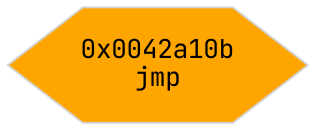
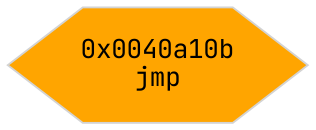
(158, 65) -> (158, 65)
